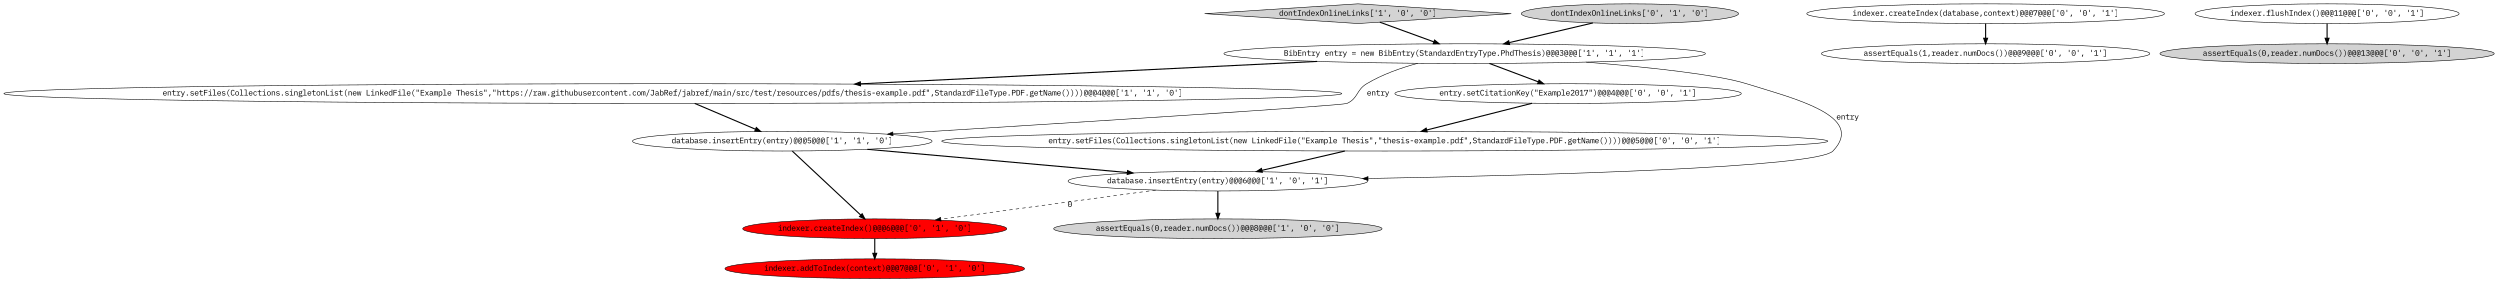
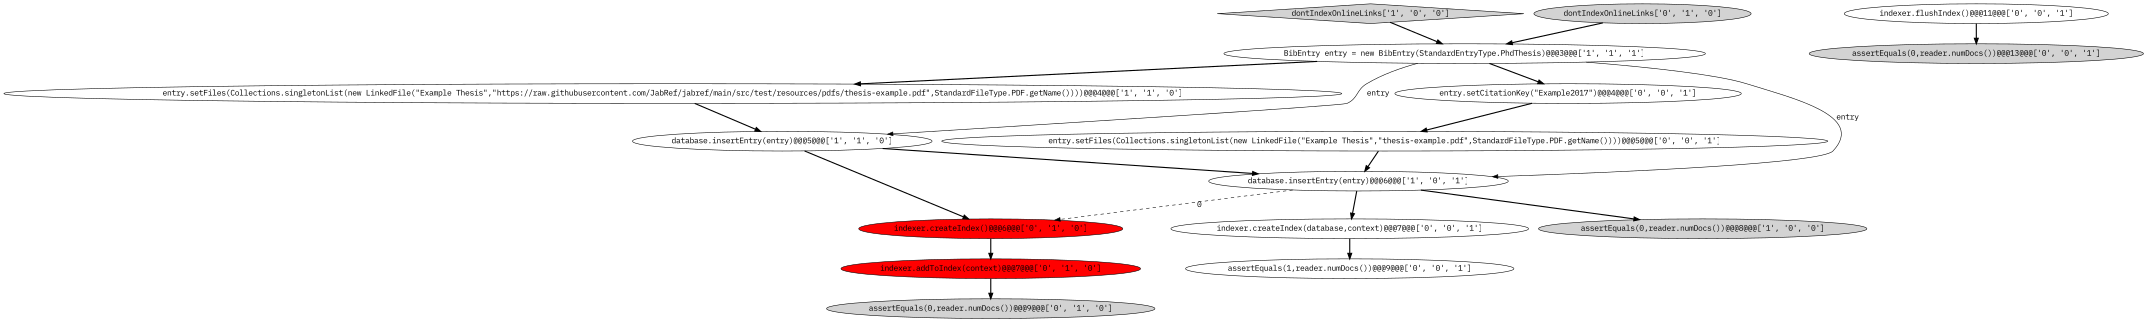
none -> (1355, 202)
none -> (991, 309)
